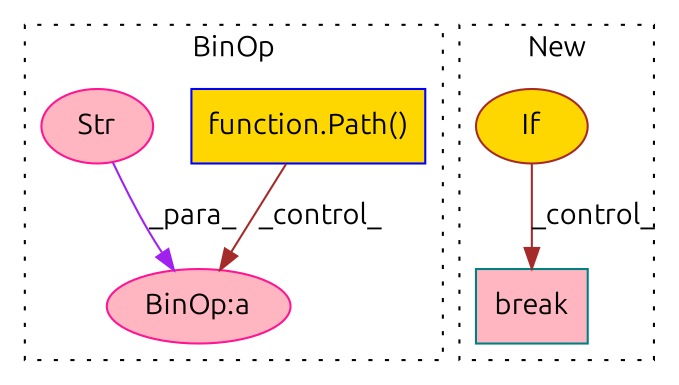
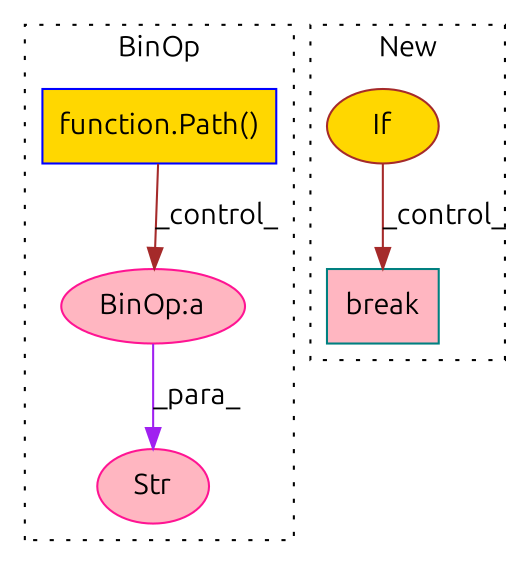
(136, 208) -> (153, 386)
